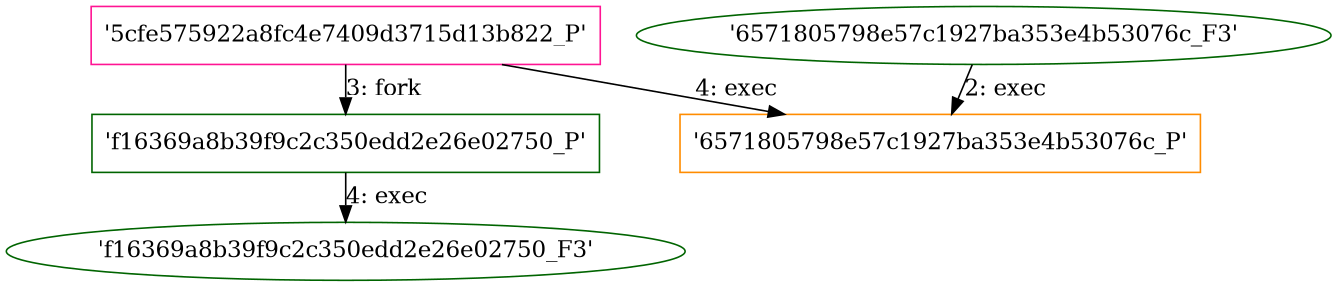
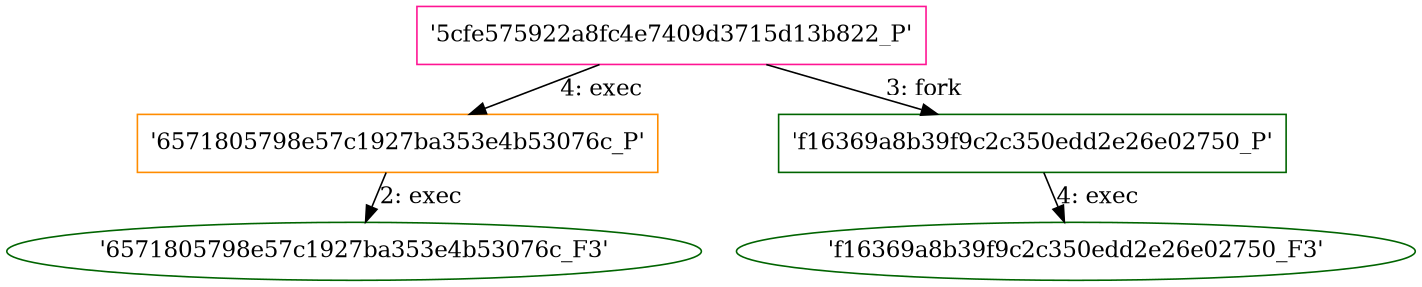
(965, 82) -> (379, 190)
